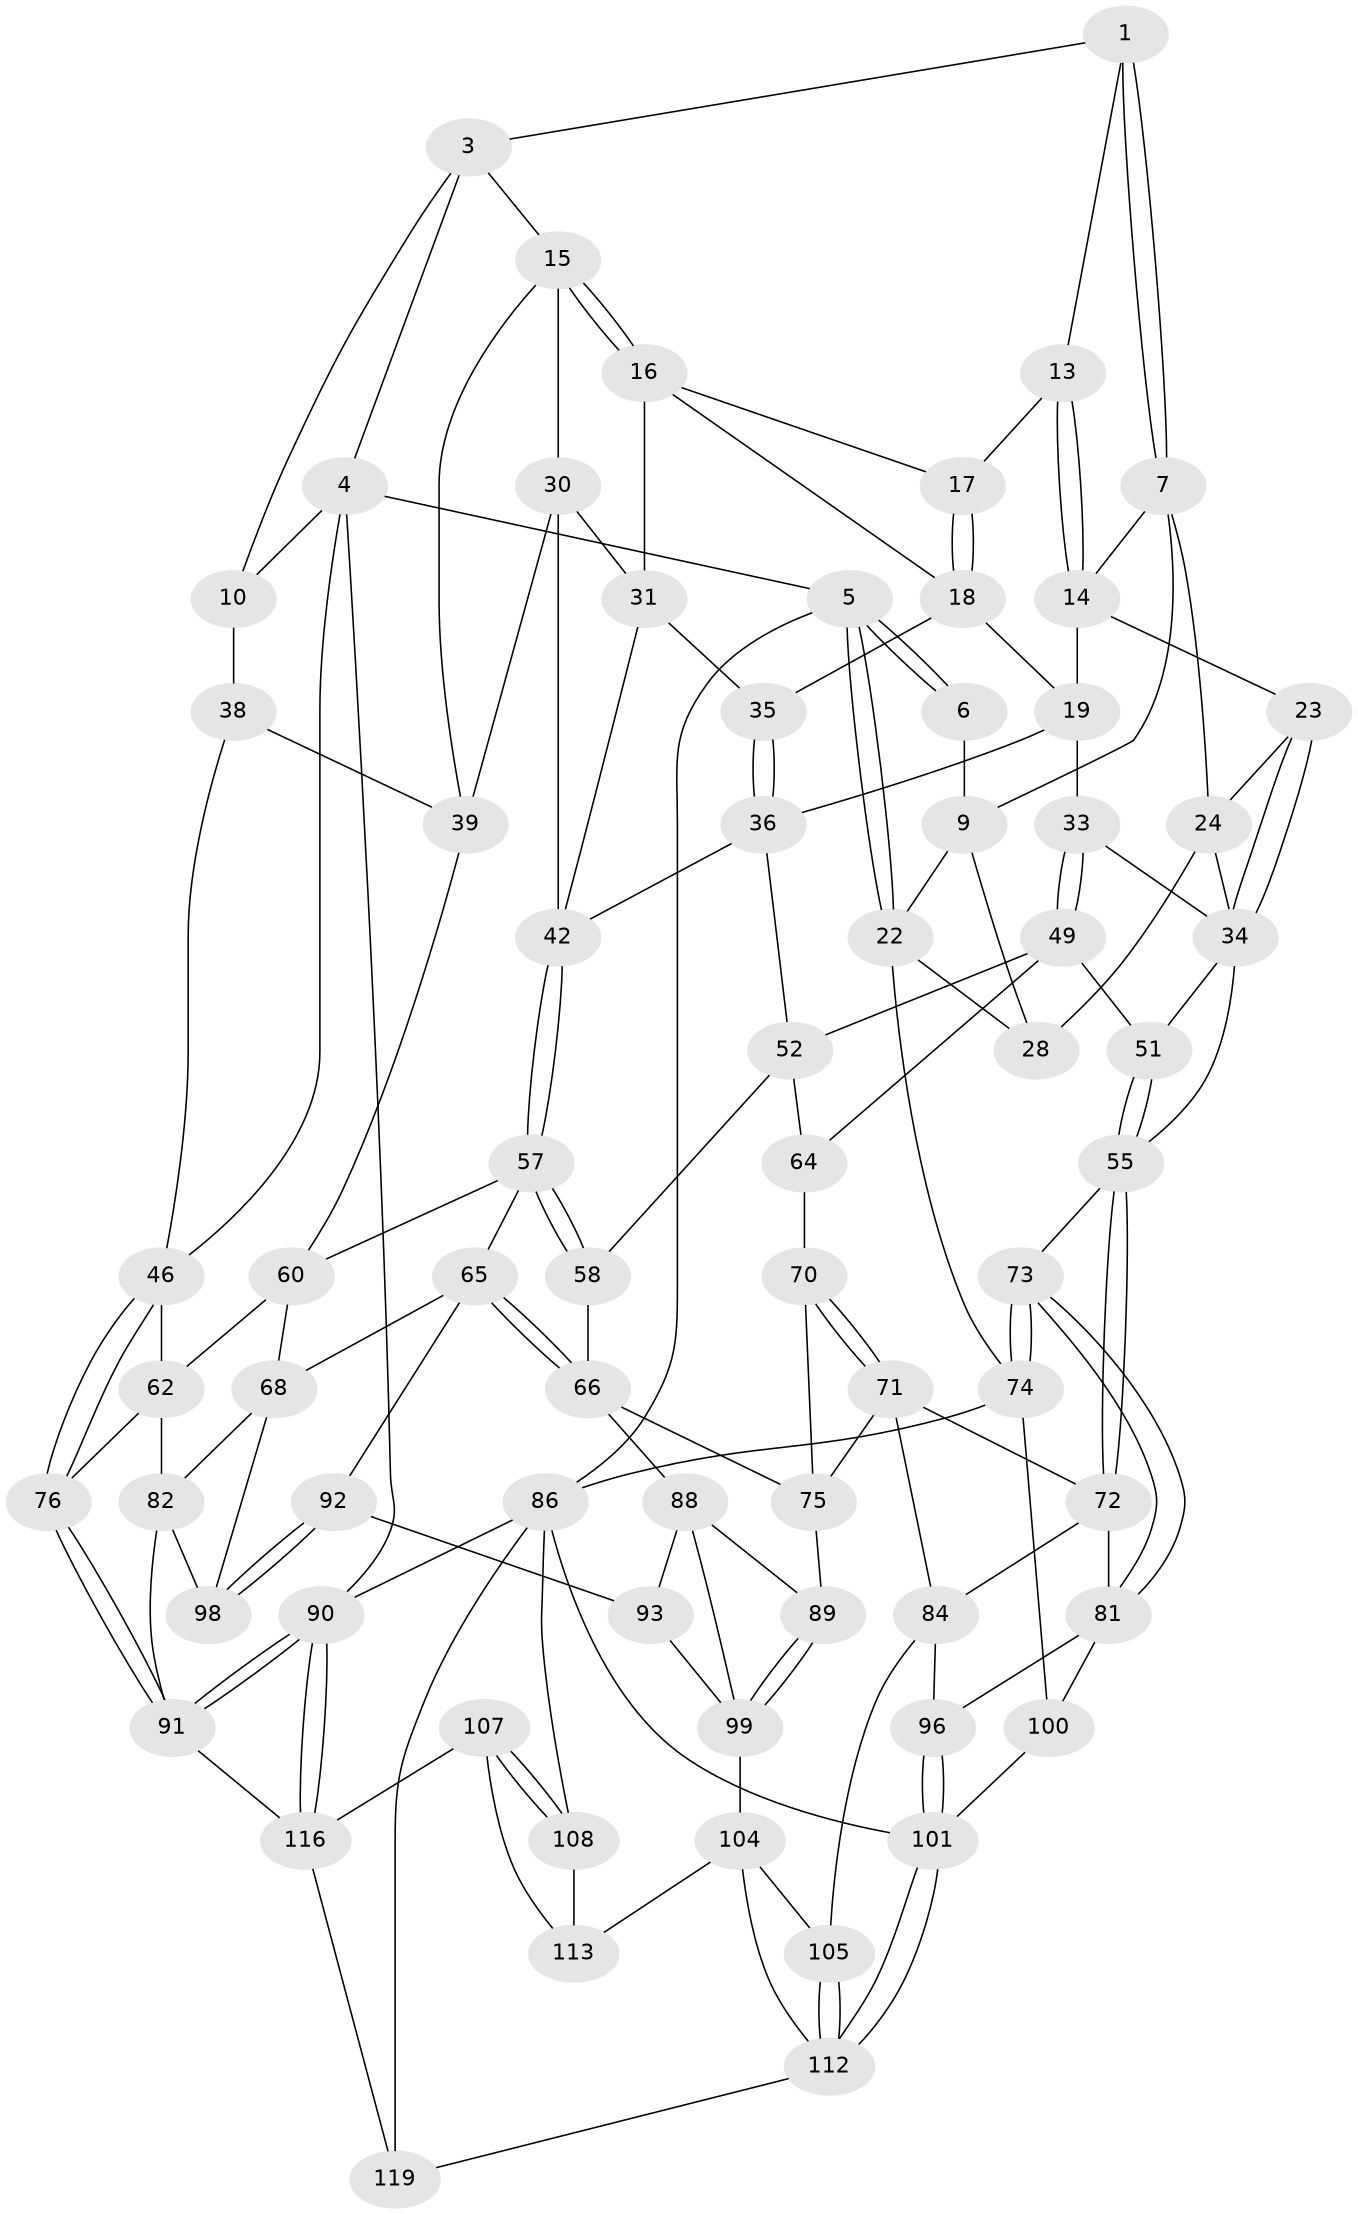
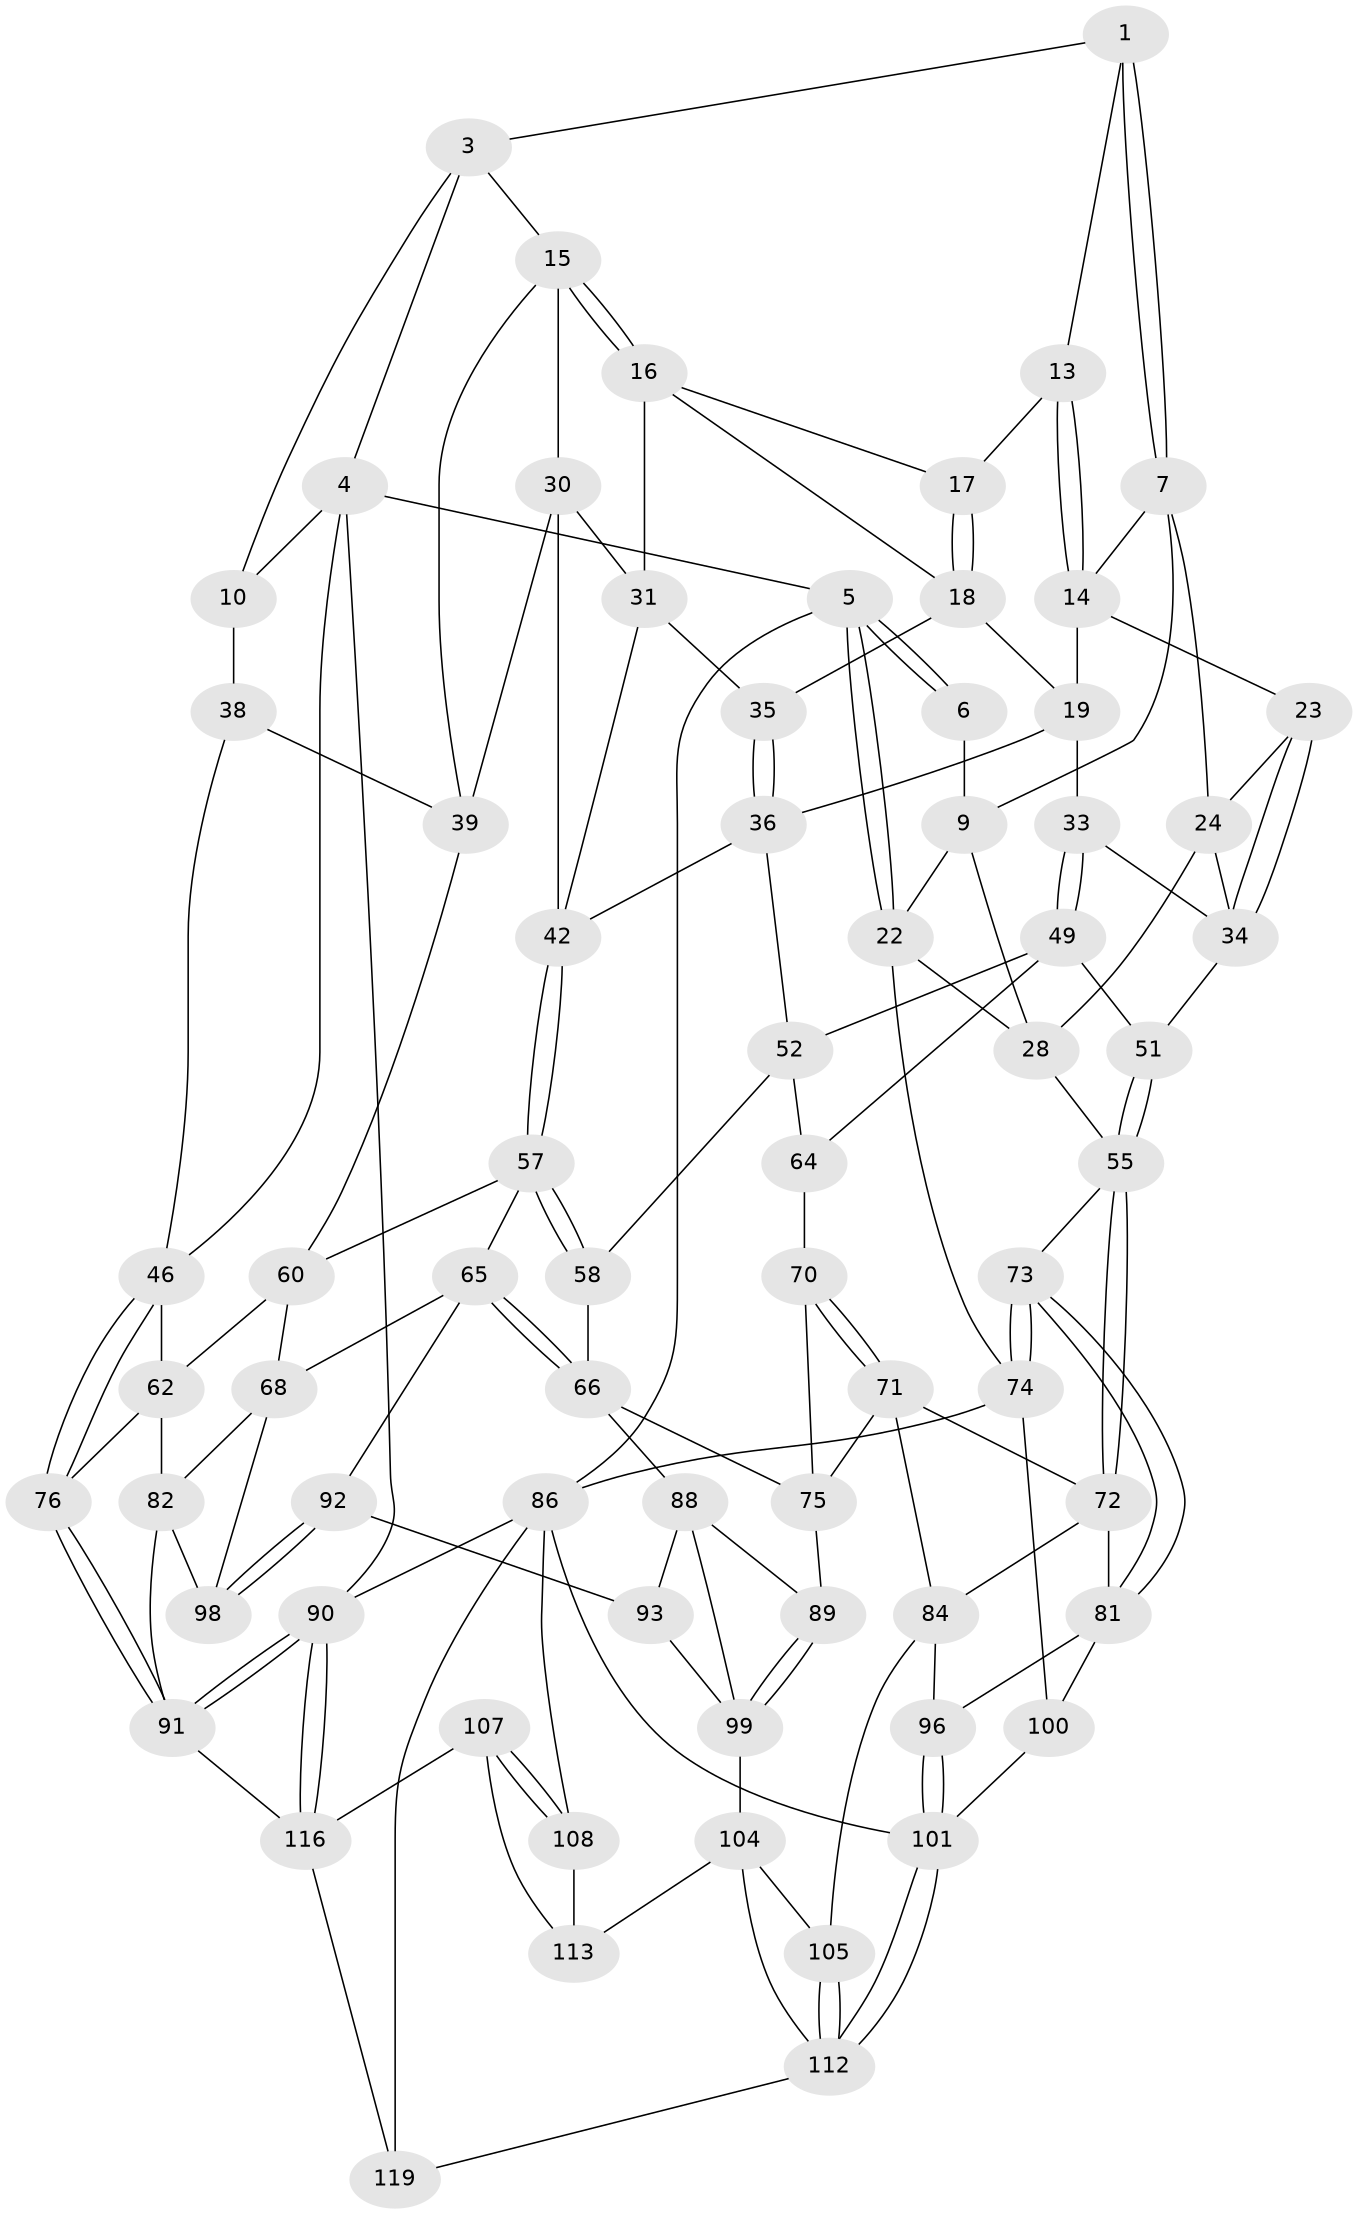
(1213, 1064) -> (1079, 1107)
